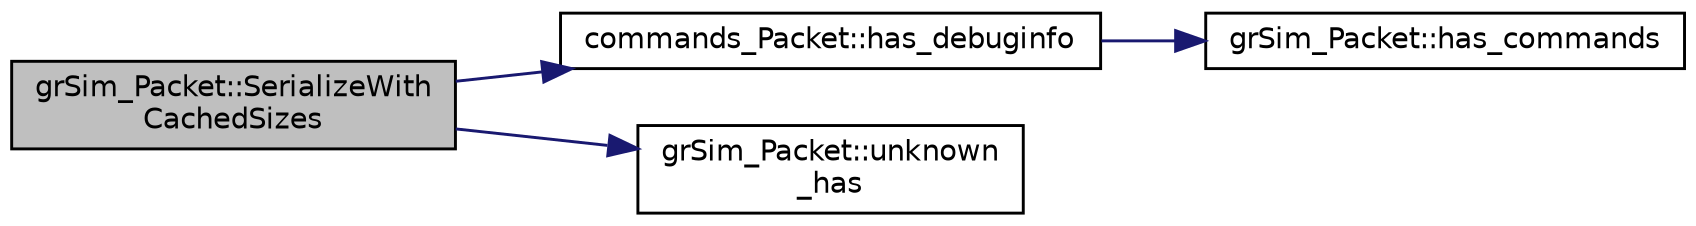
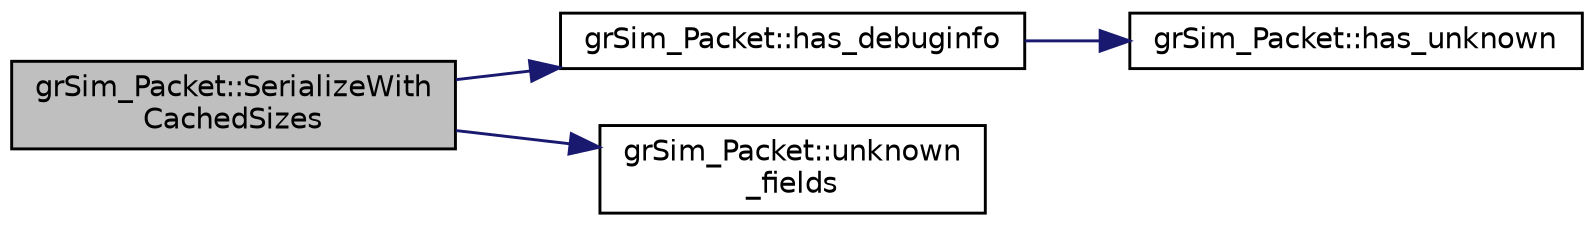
(831, 41) -> (793, 41)
(1445, 41) -> (1356, 41)
(831, 169) -> (793, 169)
